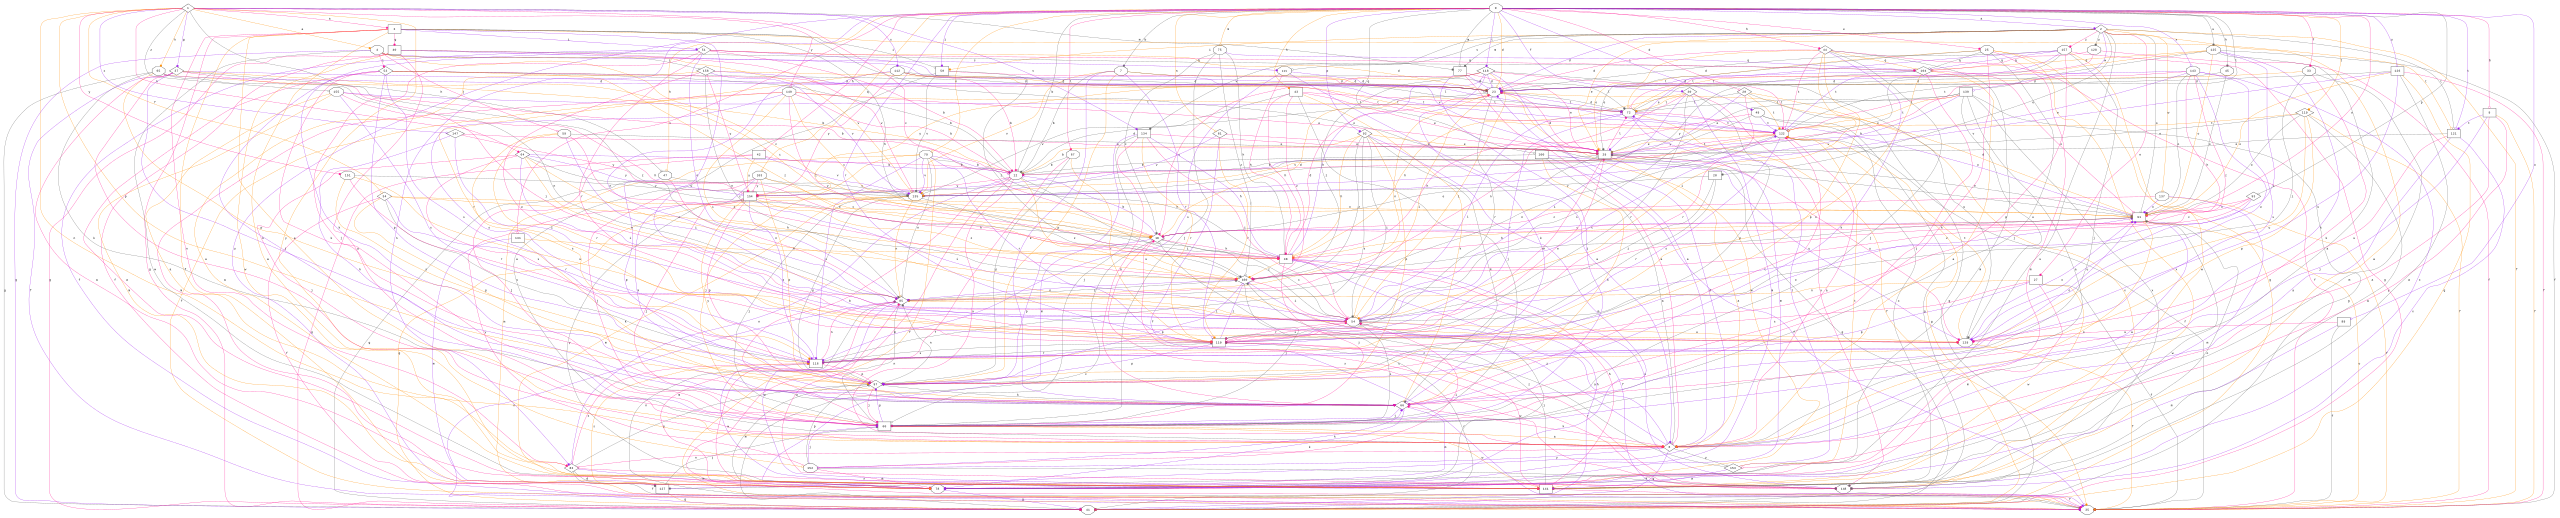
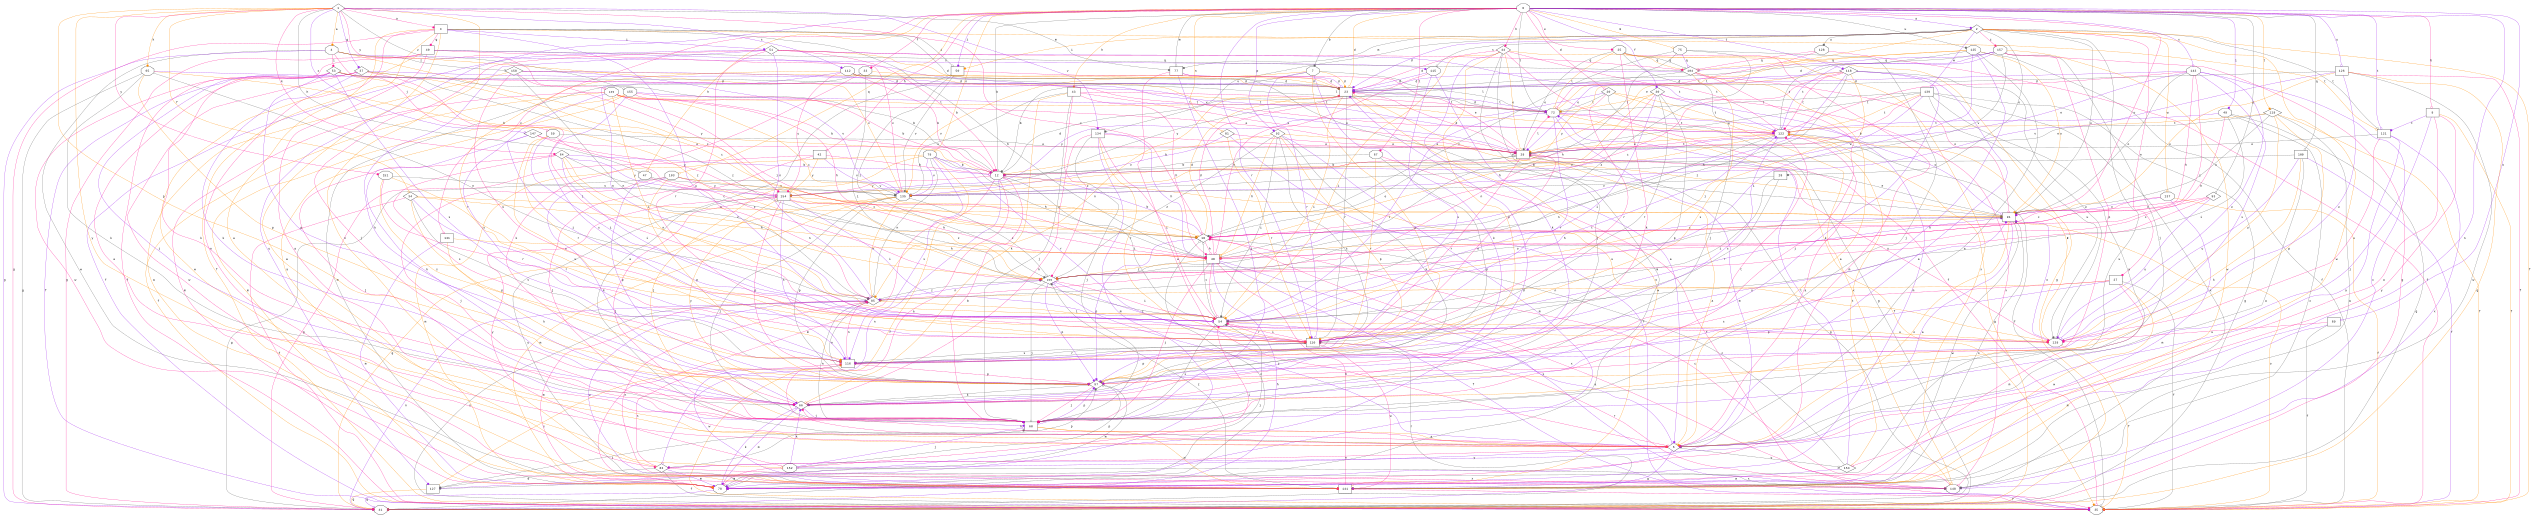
(2227, 71) -> none
(1494, 92) -> (1346, 92)
